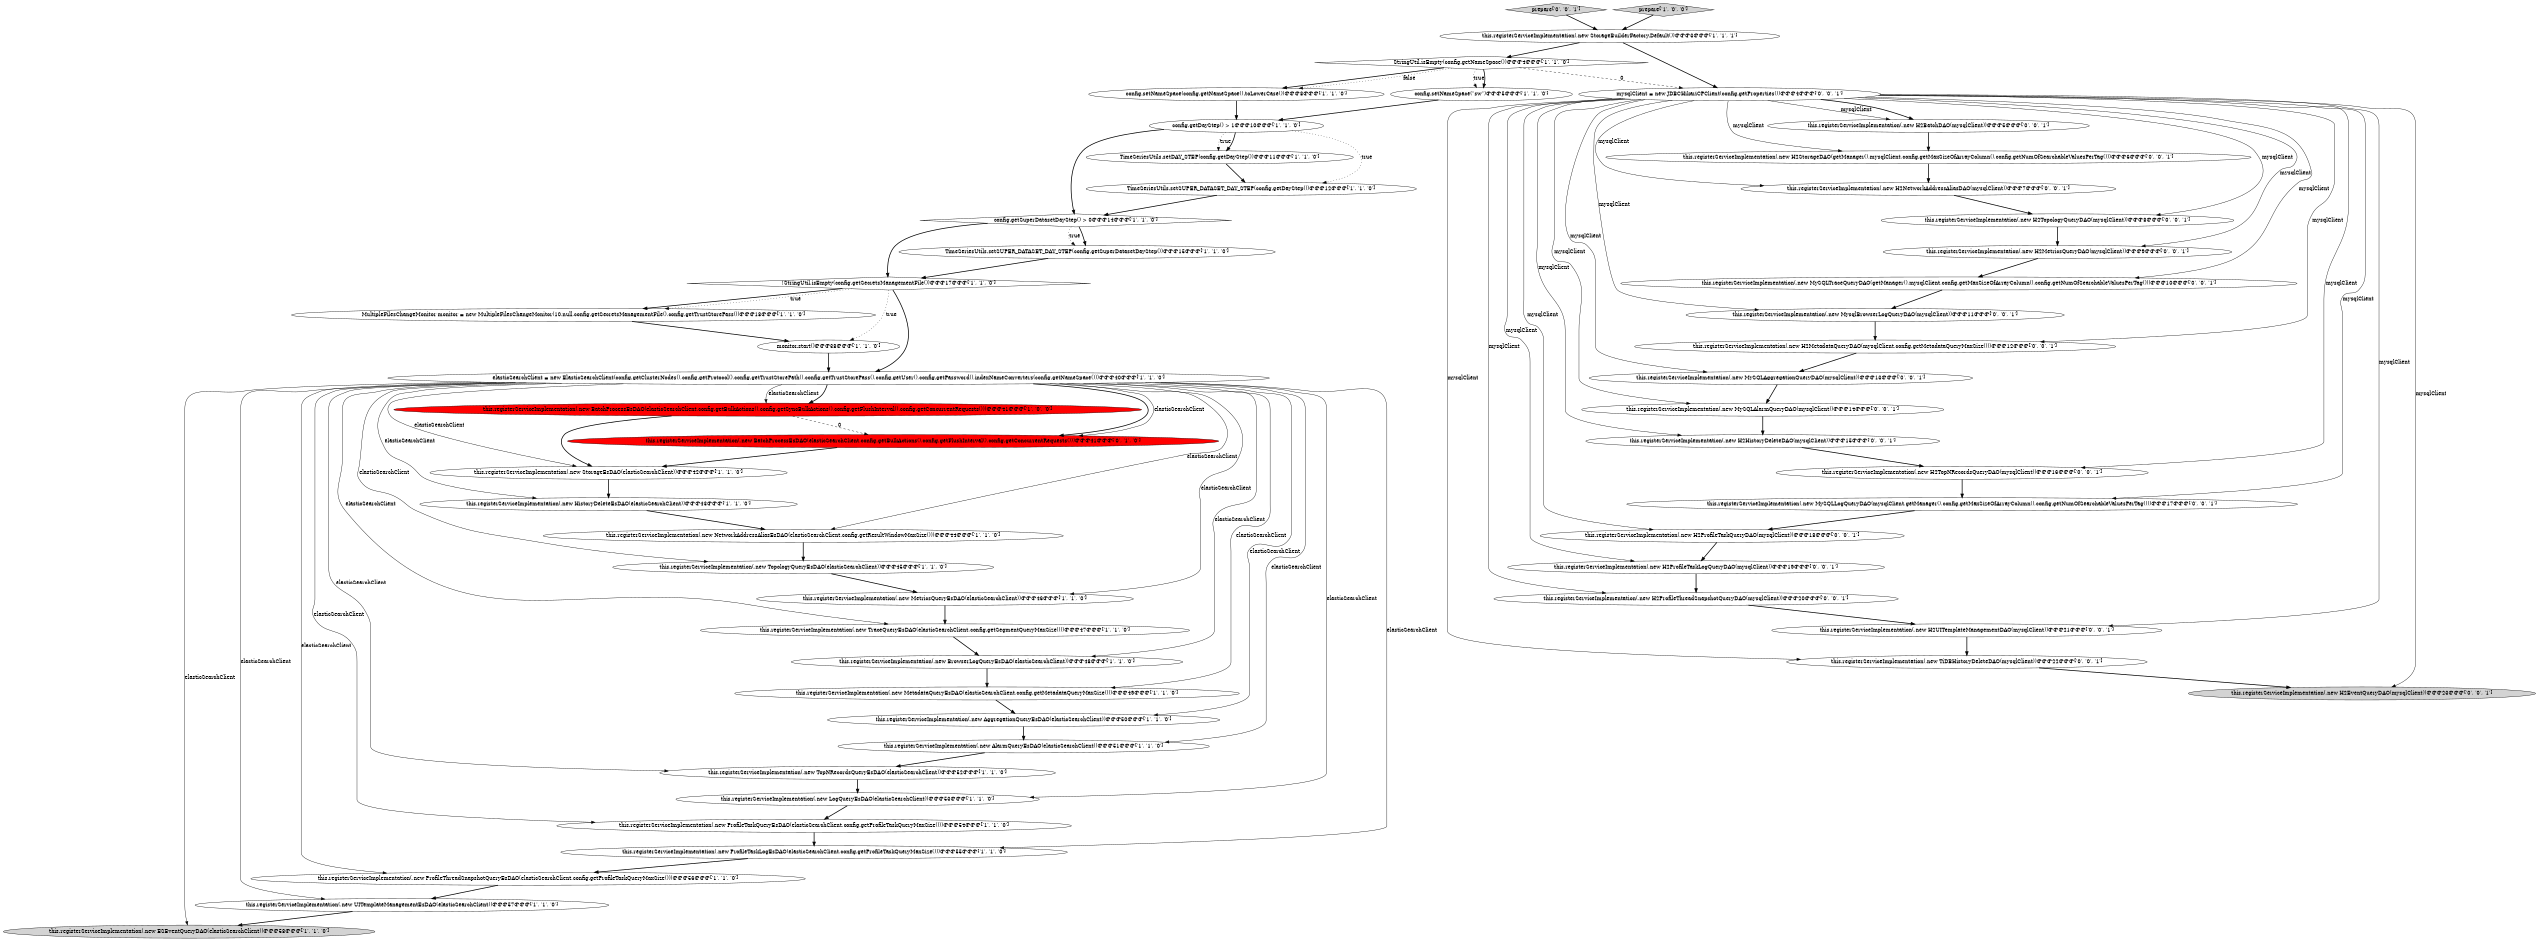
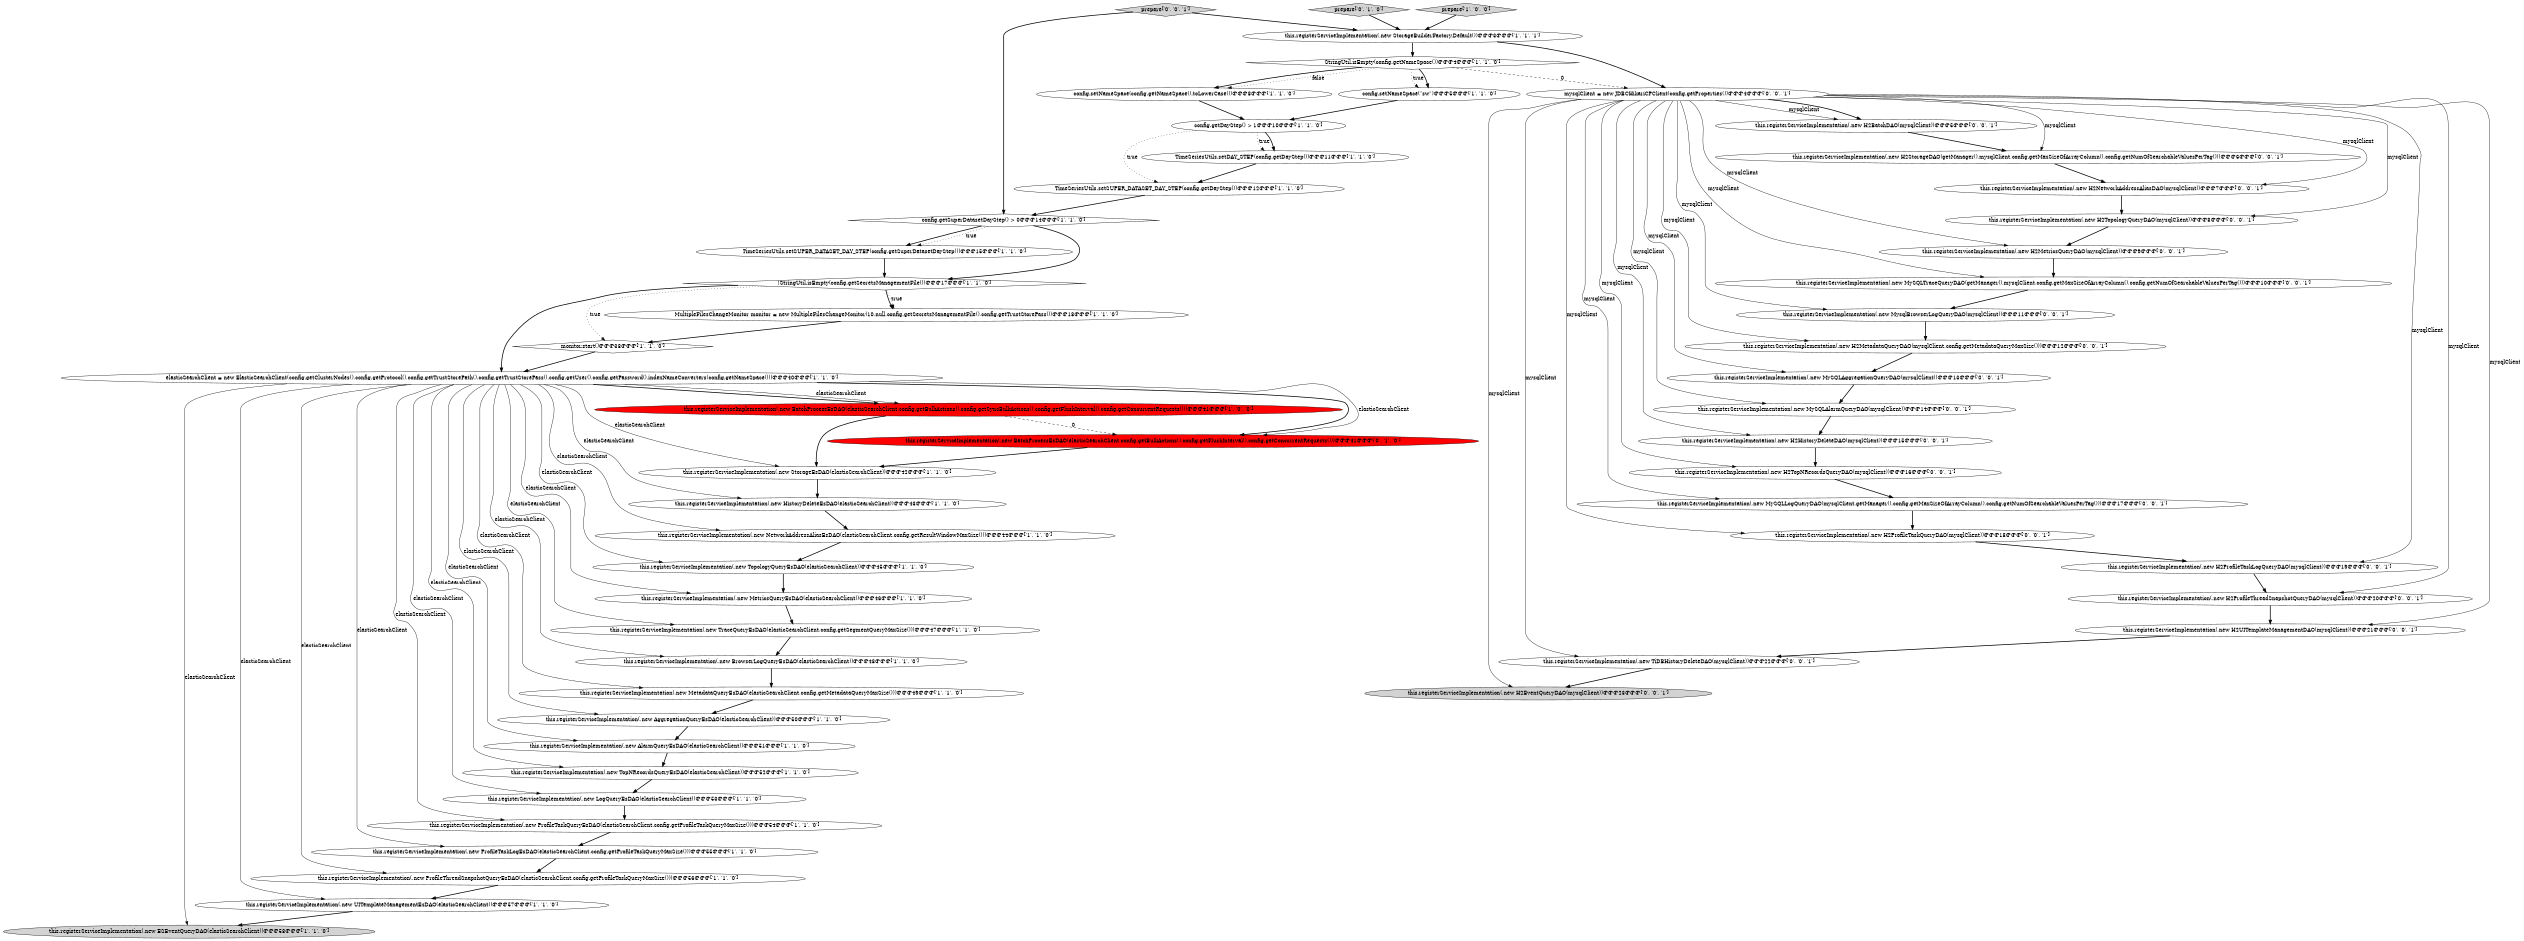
none -> (1359, 10)
(1092, 144) -> (1004, 56)
(829, 347) -> (613, 347)
